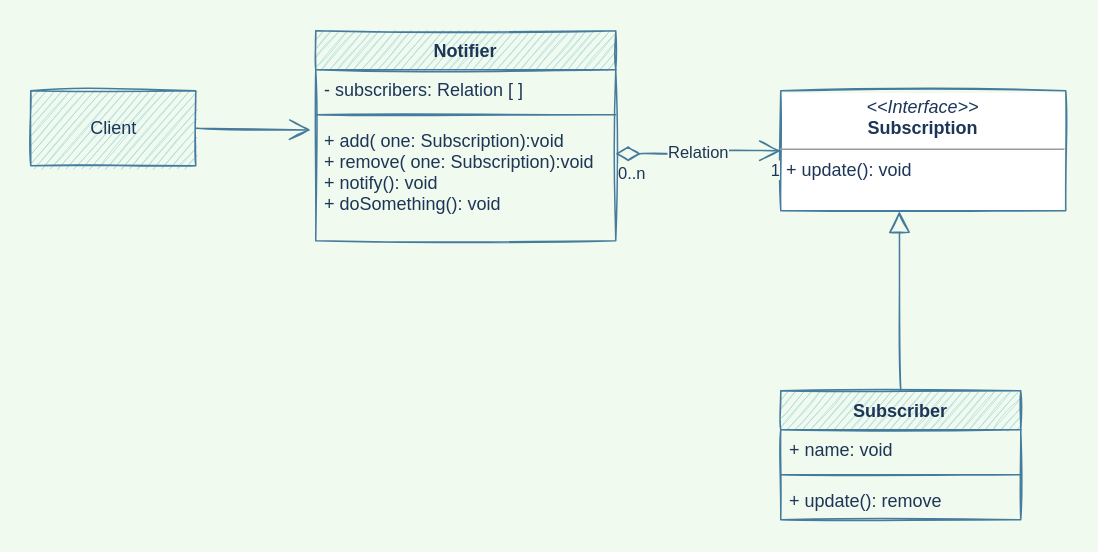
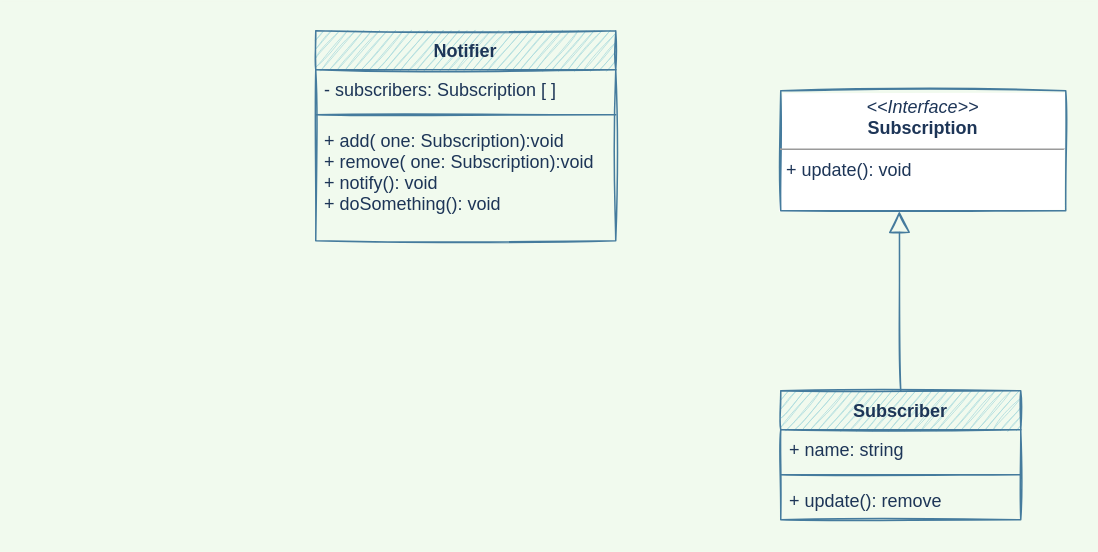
(441, 90) -> (462, 90)
(113, 128) -> none
(253, 129) -> none
(708, 151) -> none
(840, 450) -> (850, 450)
